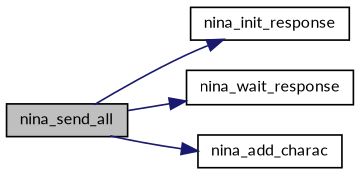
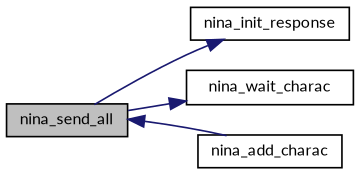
(270, 88) -> (270, 88)
(145, 143) -> (186, 128)
